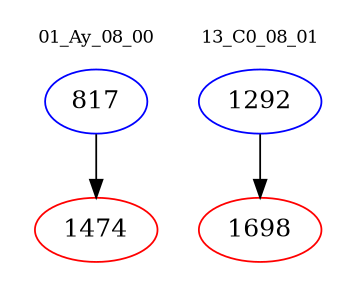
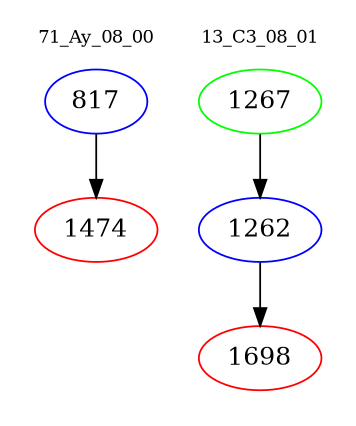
(96, 38) -> (96, 38)
(260, 38) -> (260, 38)
none -> (260, 102)
(260, 102) -> (260, 230)
